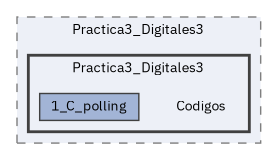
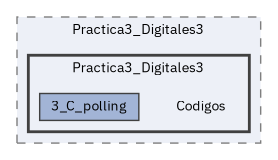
(89, 107) -> (89, 107)
